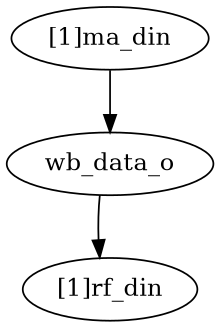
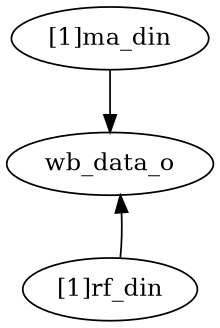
(98, 217) -> (122, 235)
